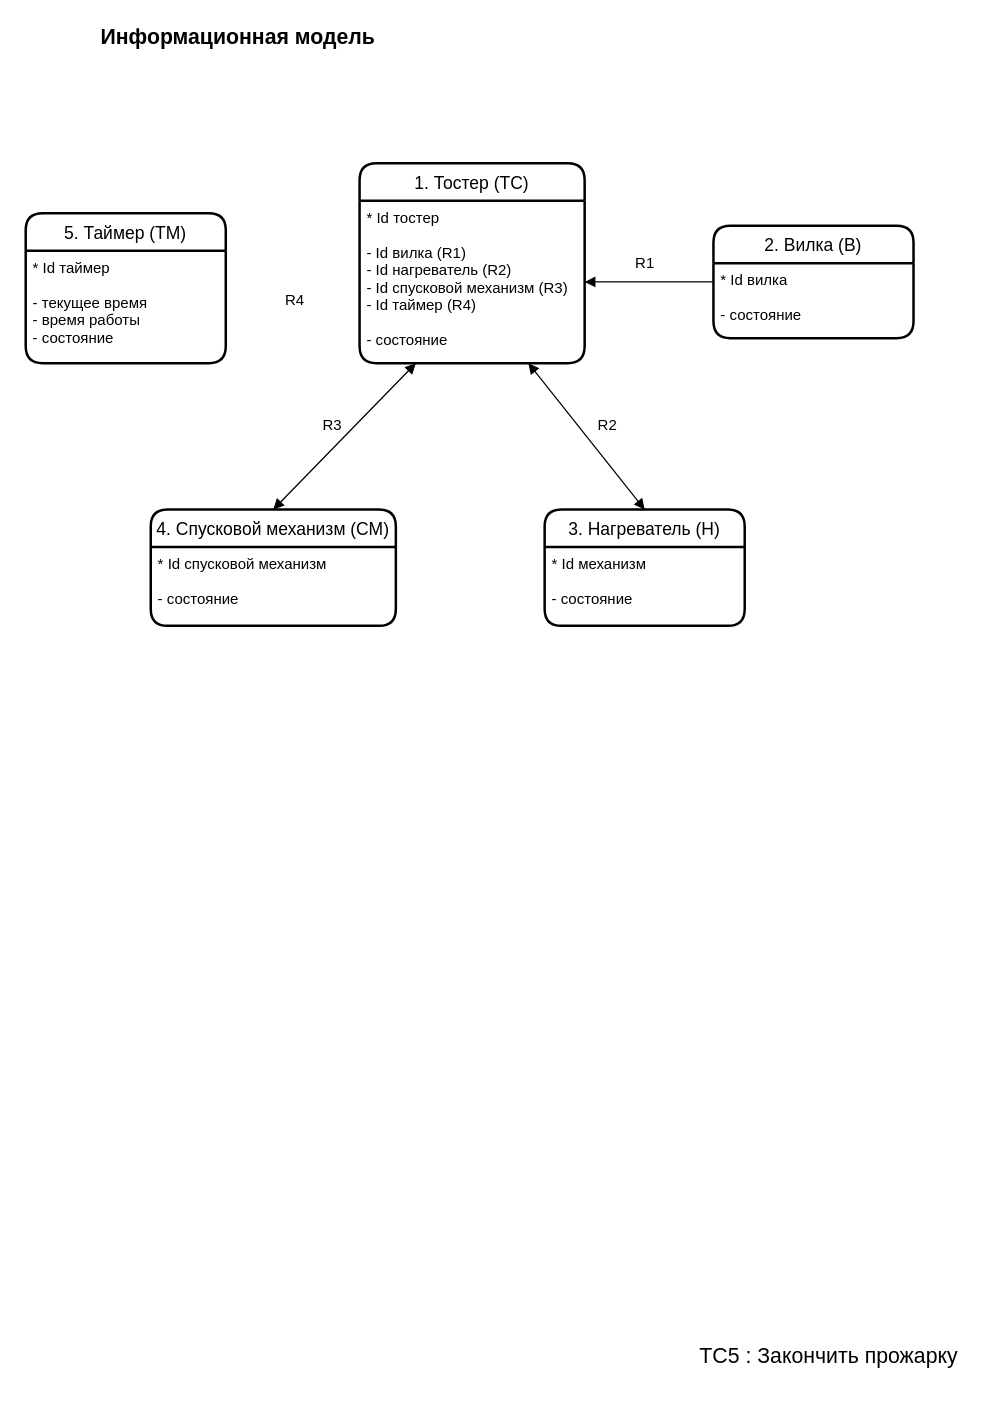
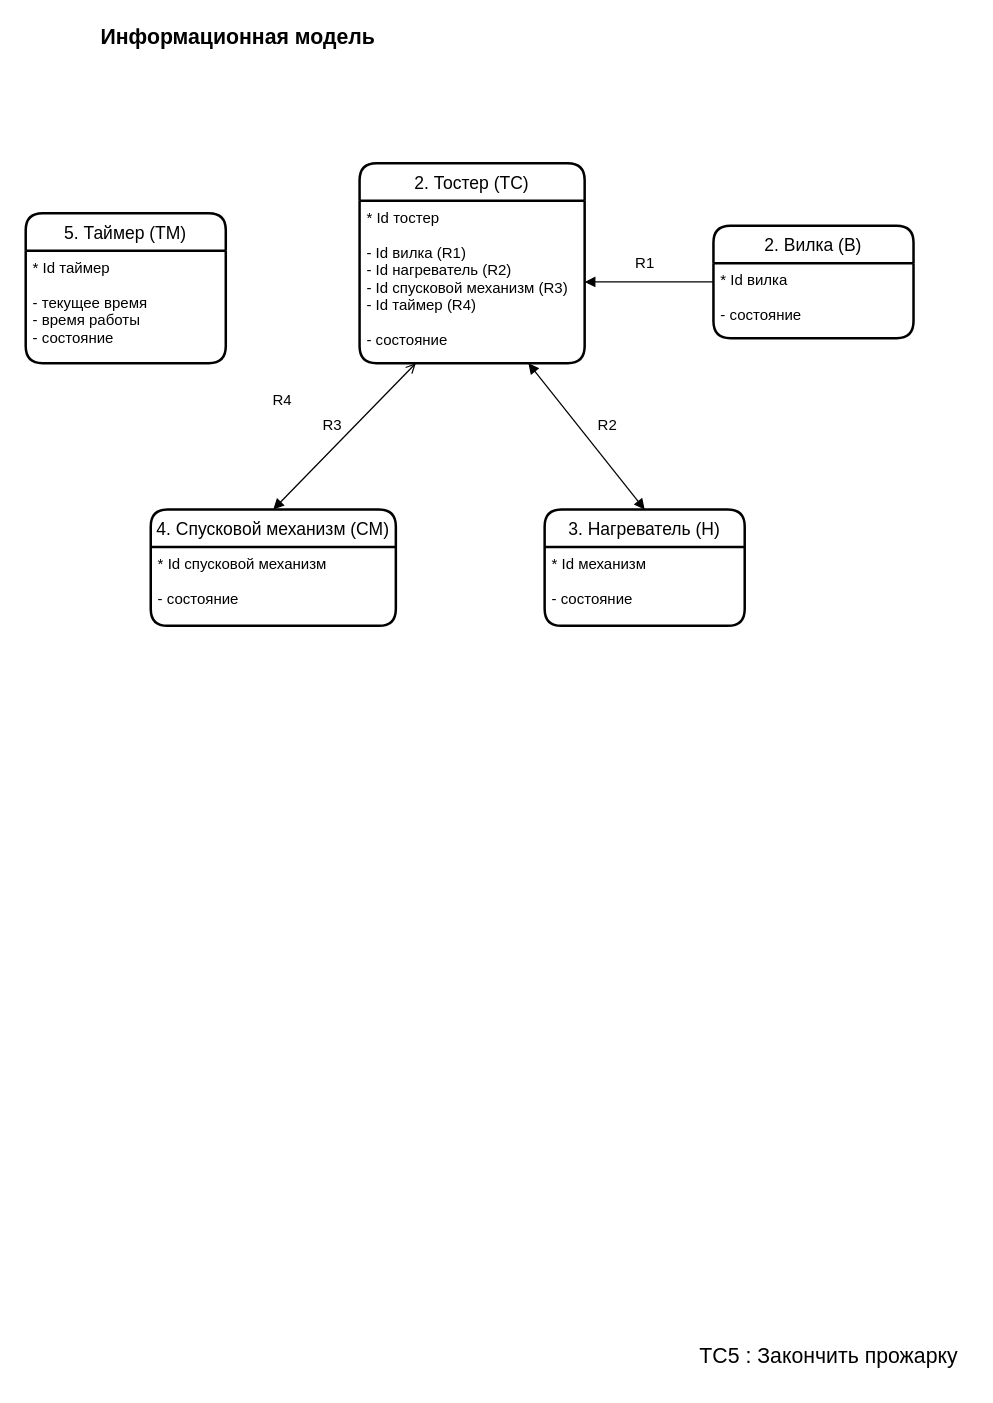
(471, 183) -> (471, 183)
(294, 301) -> (282, 401)
(408, 371) -> (409, 369)
